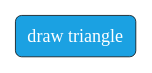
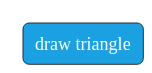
(75, 36) -> (83, 44)
